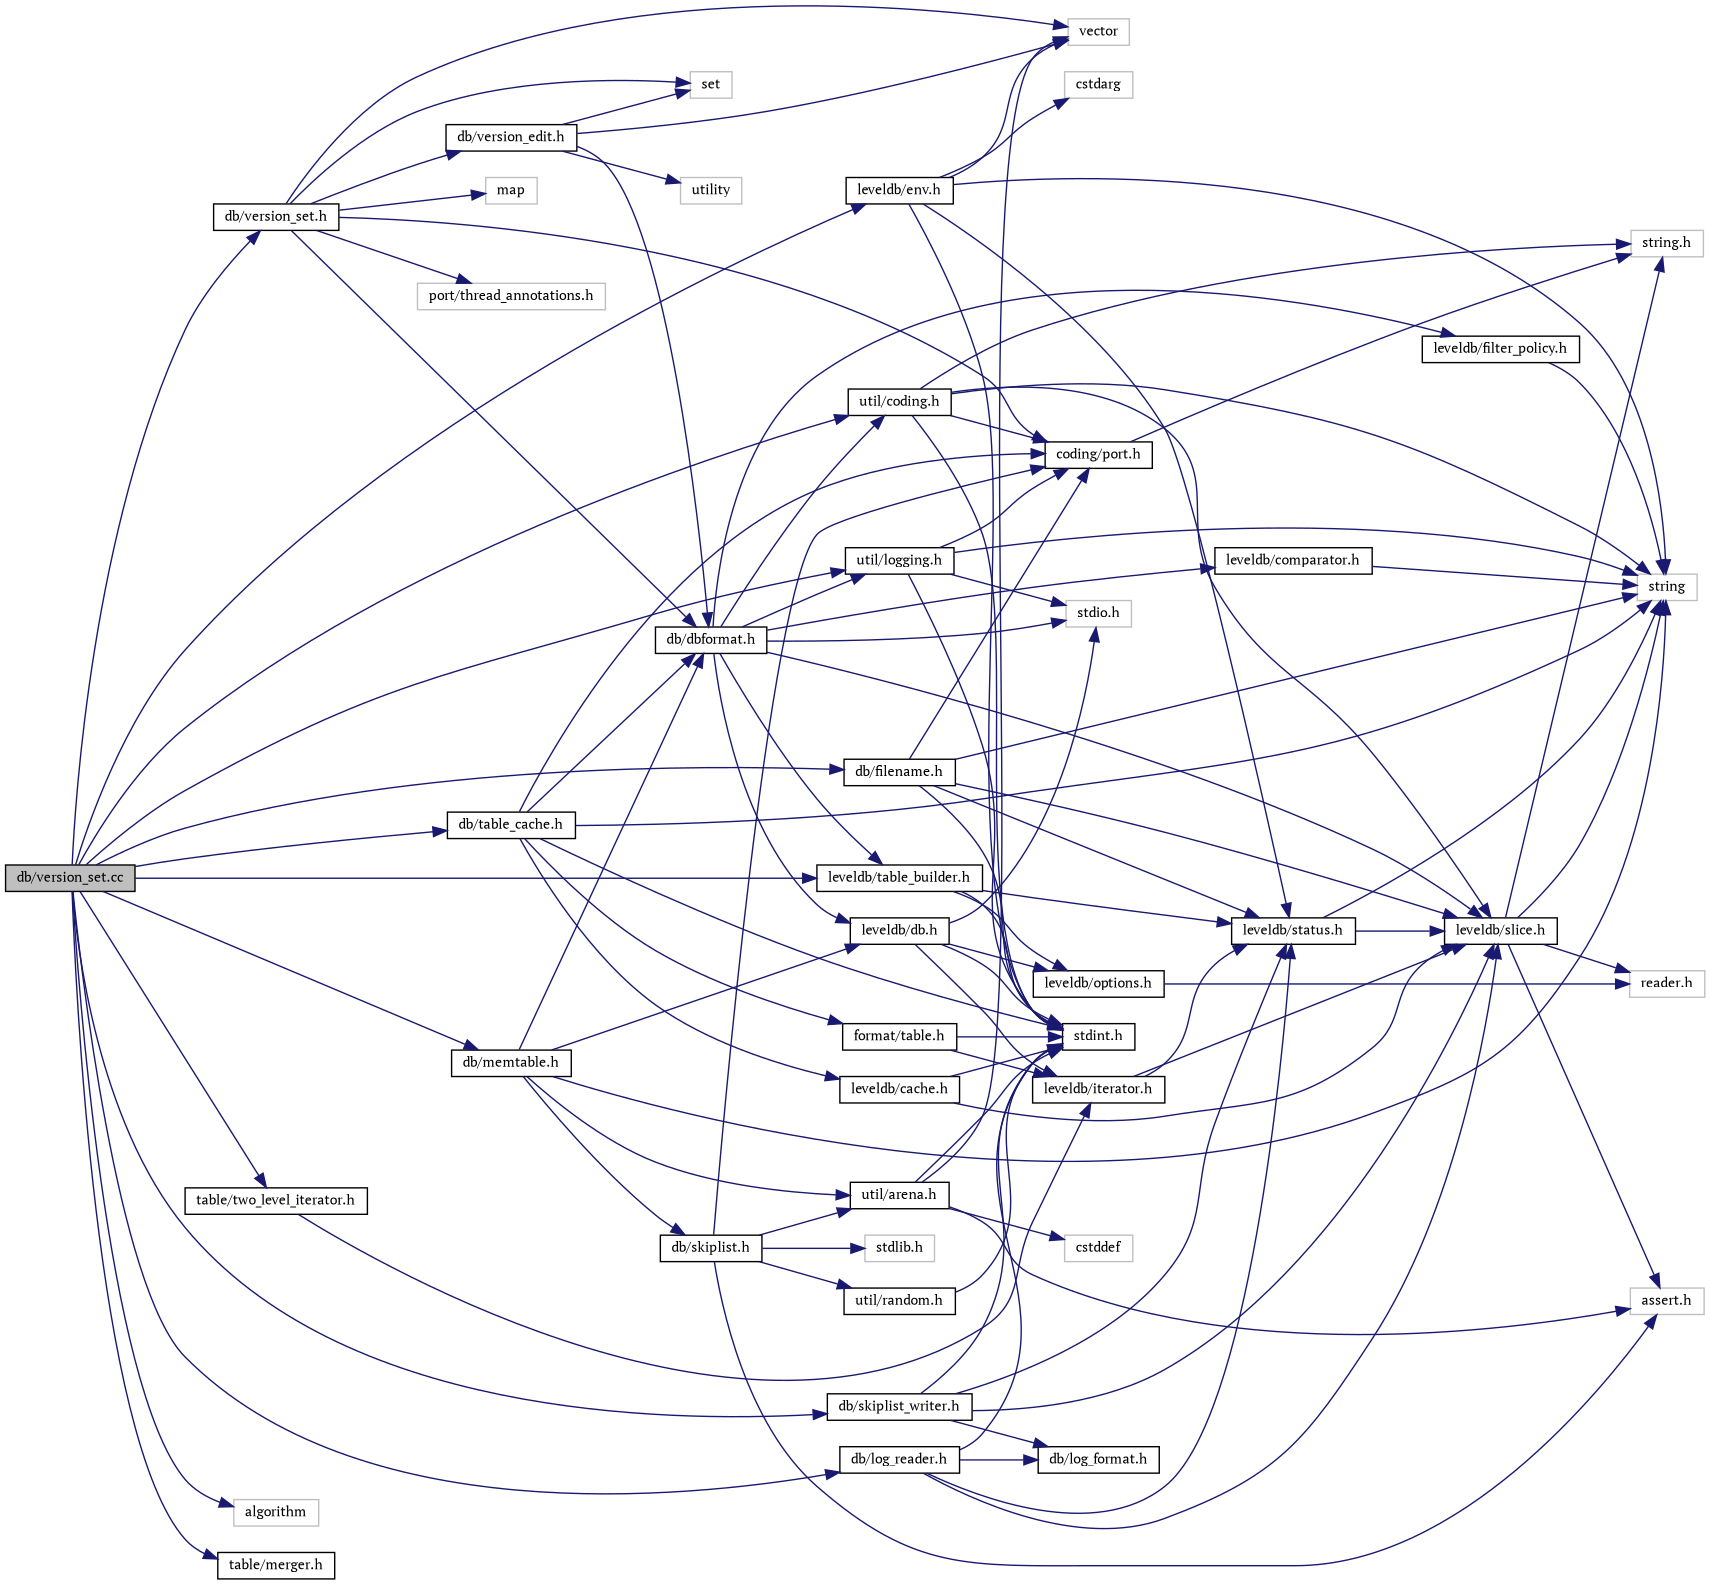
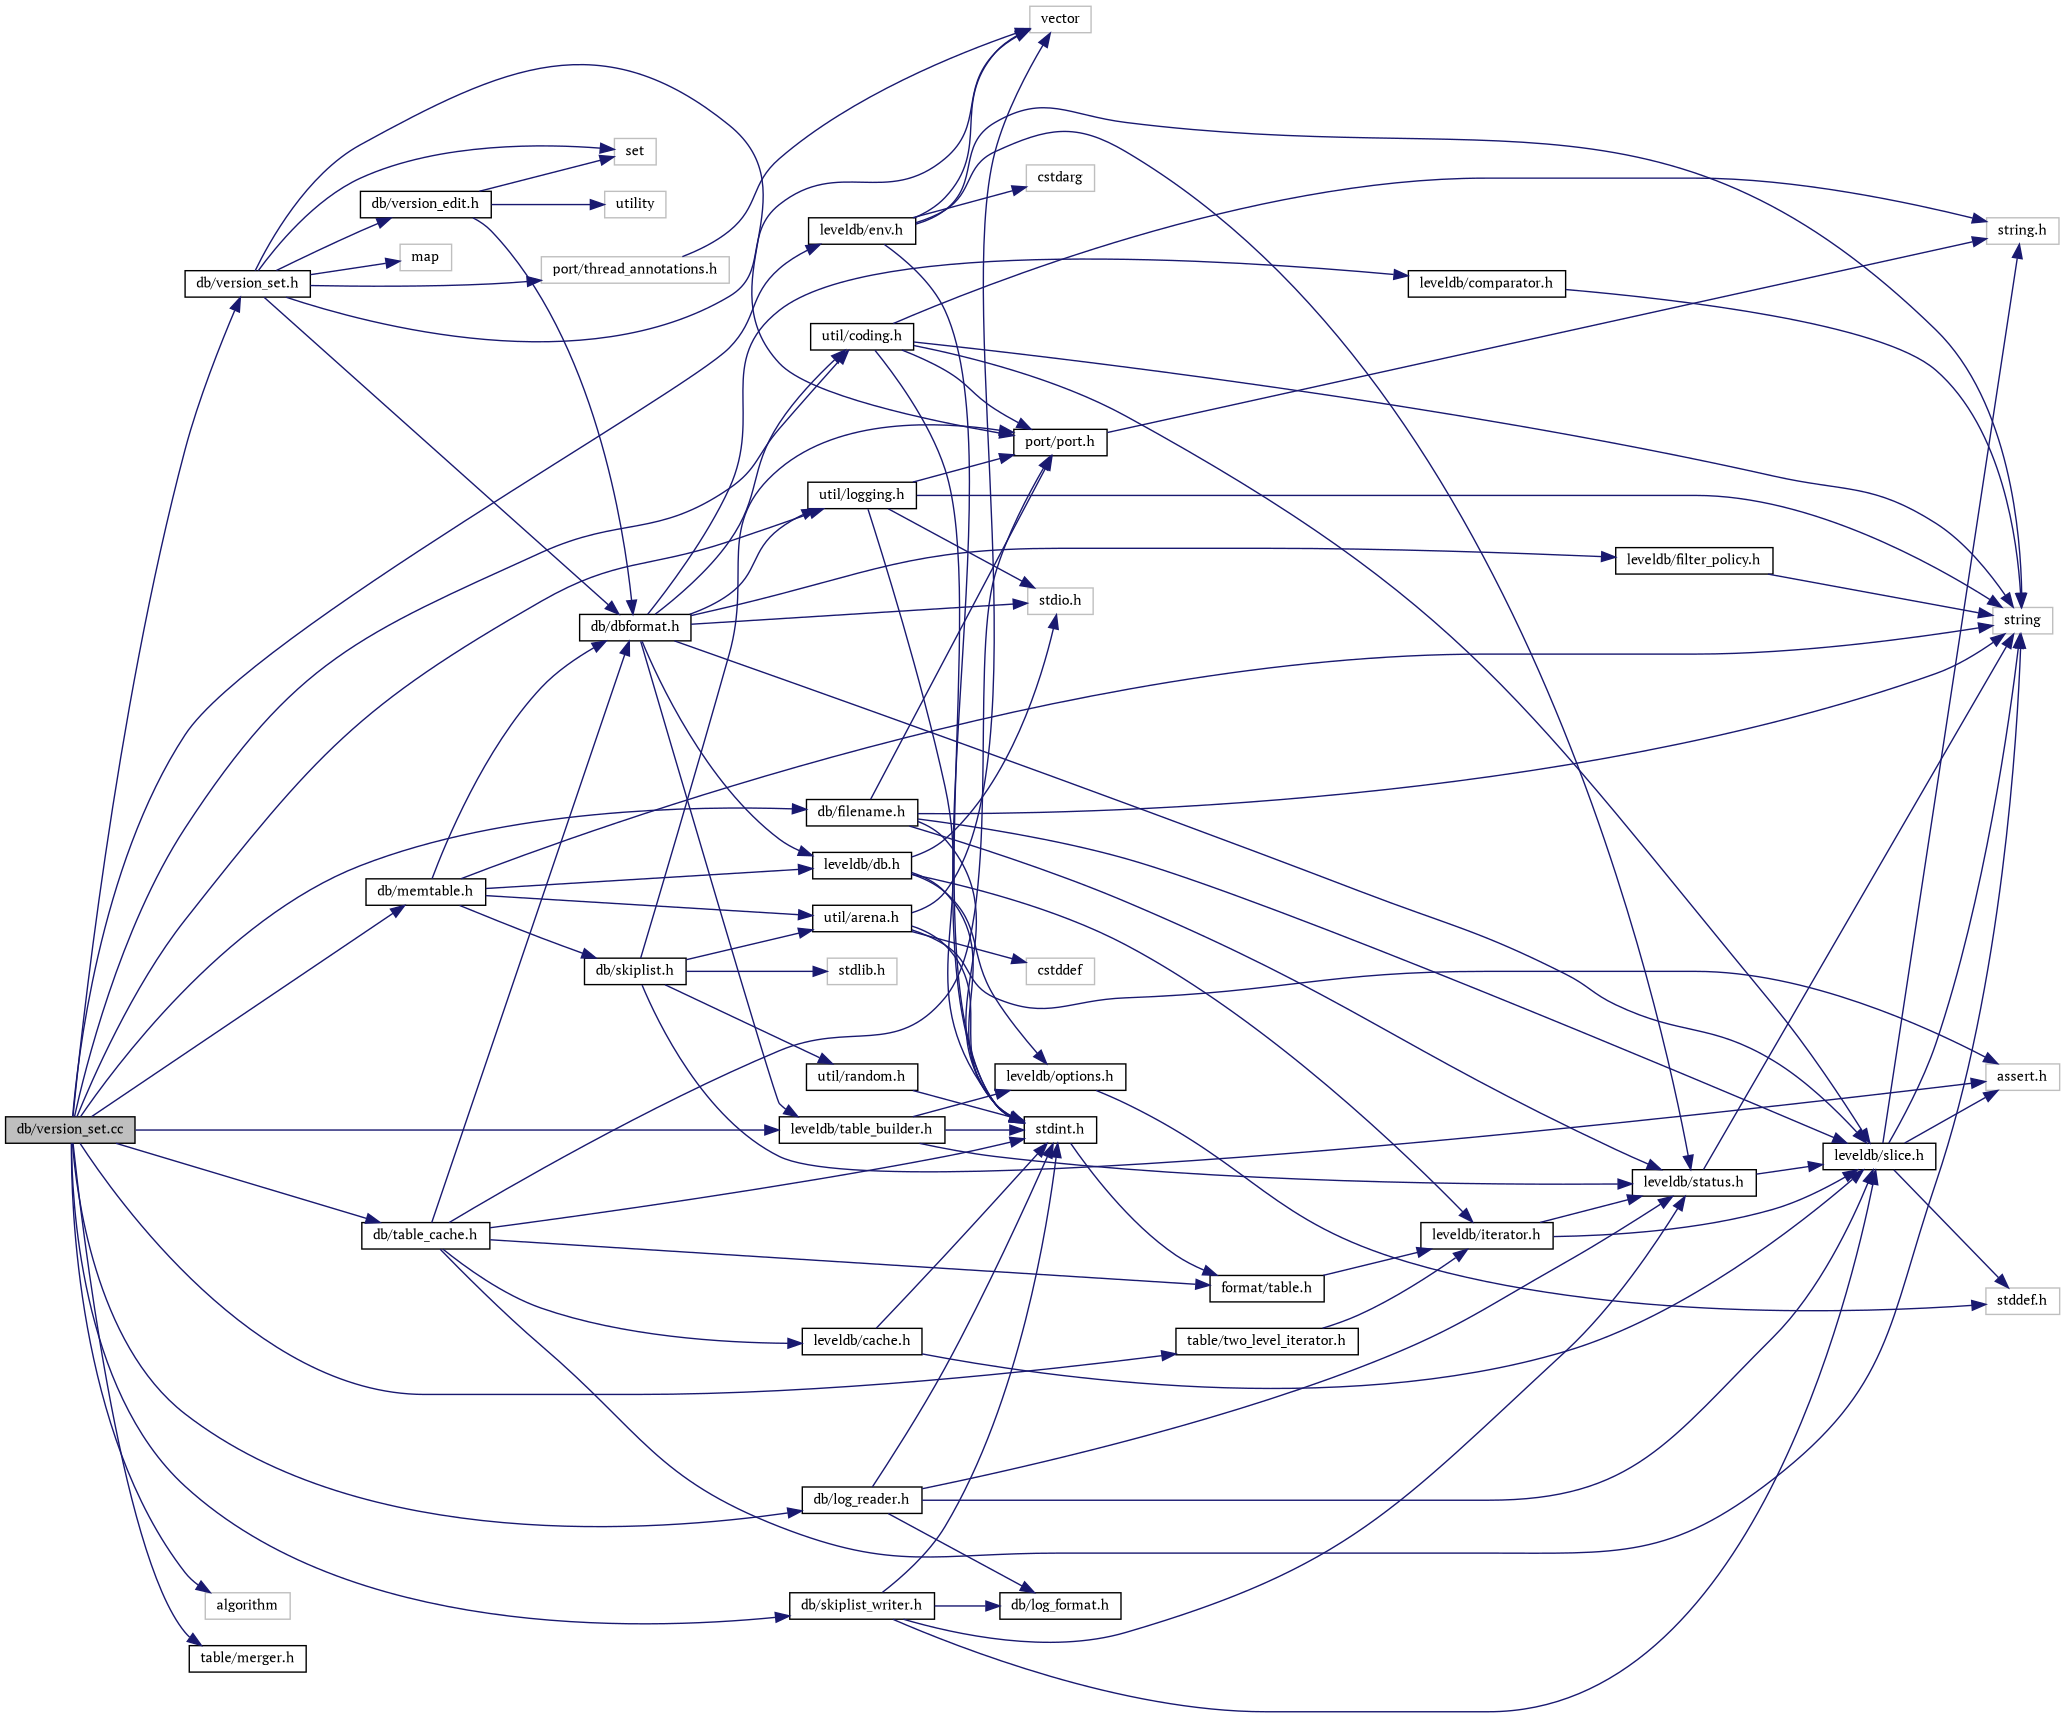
(818, 102) -> (830, 121)
(1099, 455) -> (1060, 443)
(1667, 984) -> (2023, 1301)
(1016, 1037) -> (1129, 1215)
